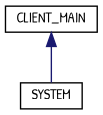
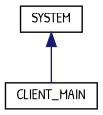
(51, 65) -> (51, 65)
